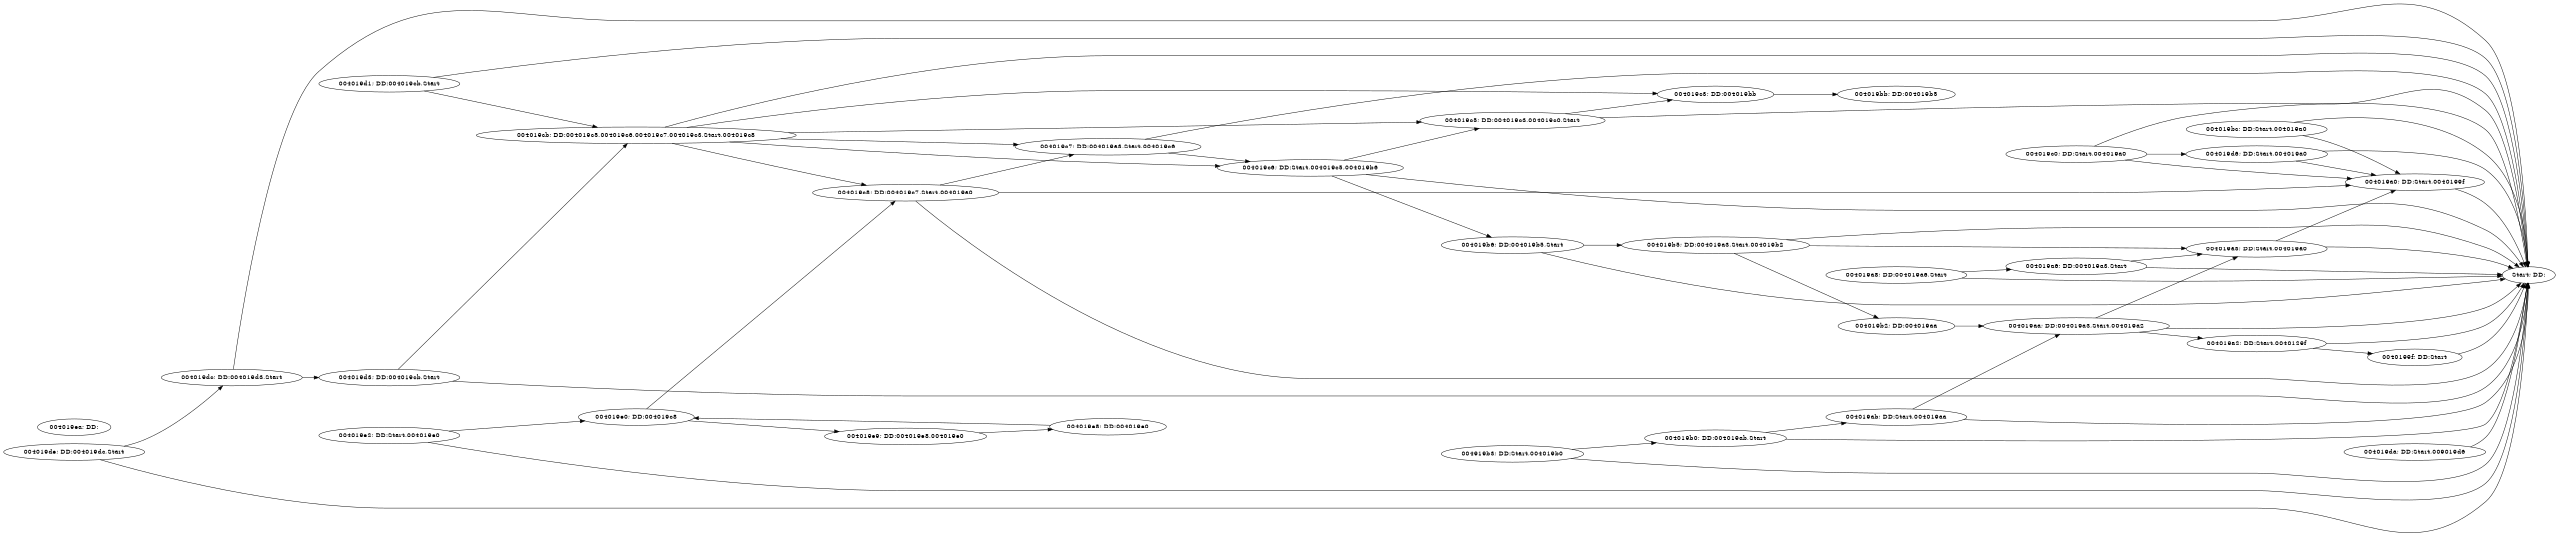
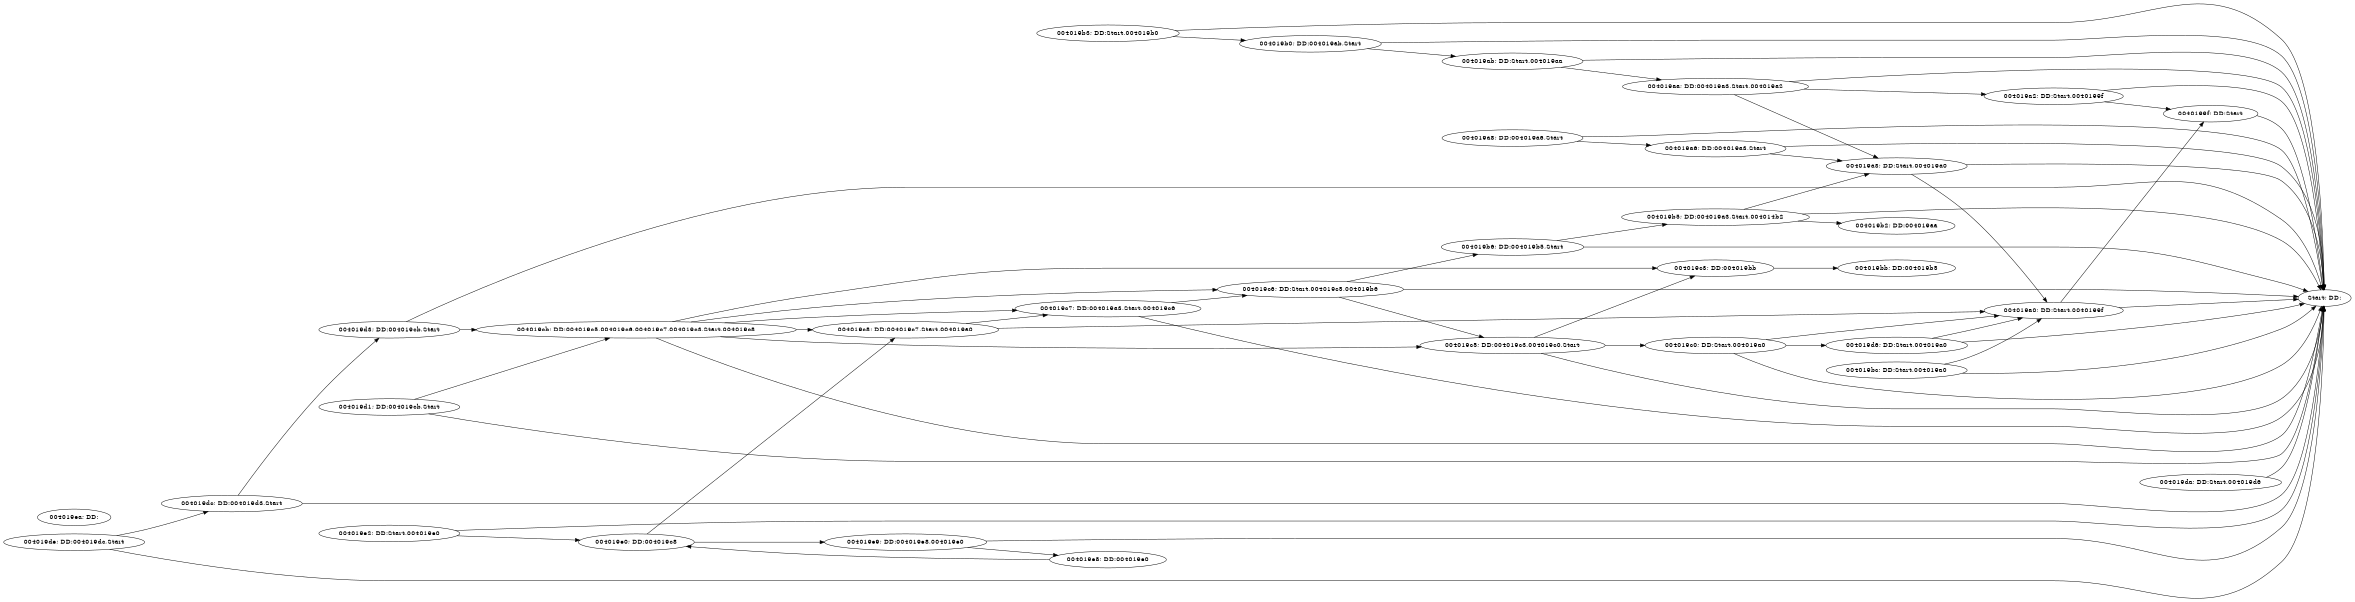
none -> (2131, 214)
(1715, 245) -> (1715, 217)
(1967, 326) -> none
(2257, 344) -> (2054, 96)
none -> (1623, 345)
(1726, 378) -> (1751, 539)
(2415, 452) -> (2211, 482)
(1512, 454) -> (1108, 33)
